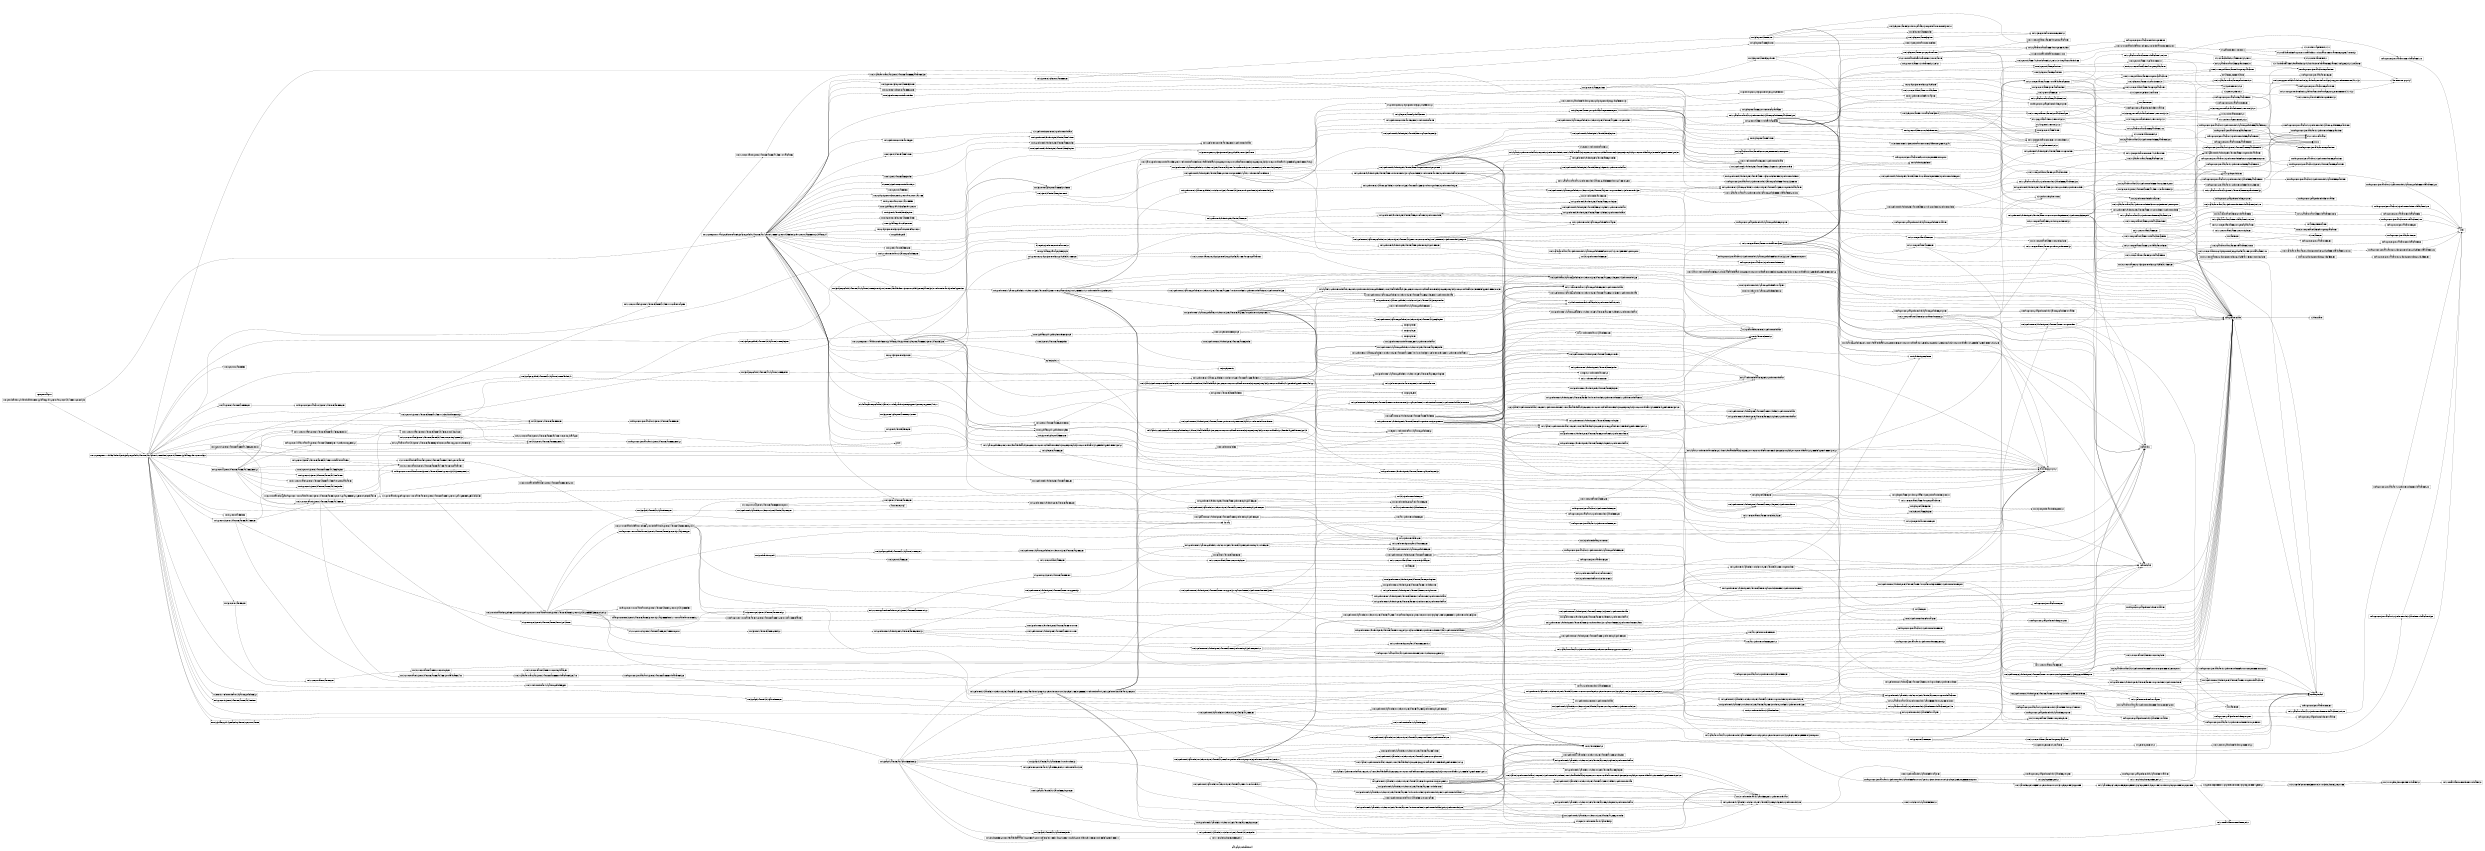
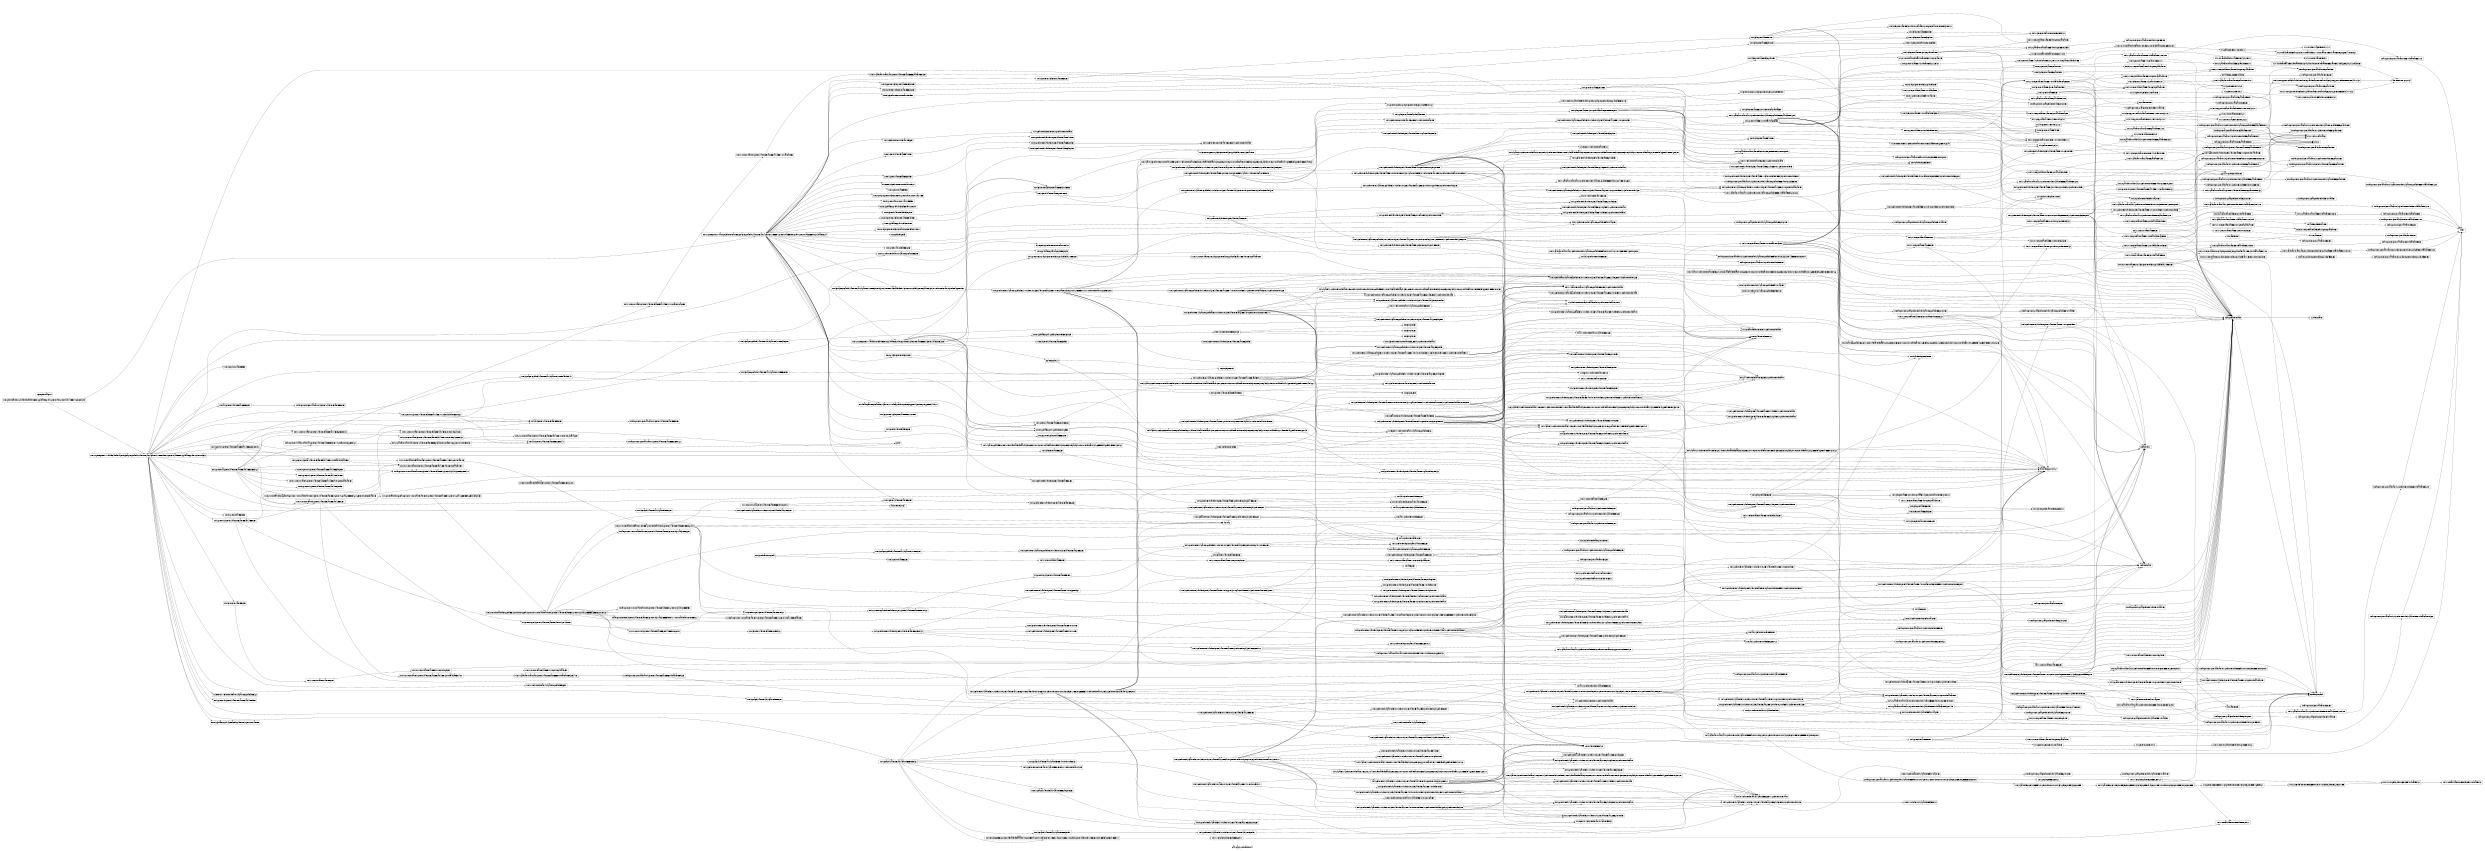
(2280, 225) -> (2280, 222)
